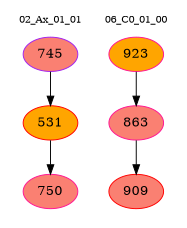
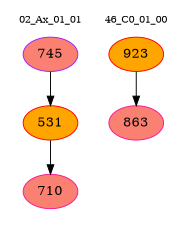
(136, 20) -> (136, 20)
(136, 54) -> (136, 54)
(50, 192) -> (50, 192)
(136, 192) -> none
